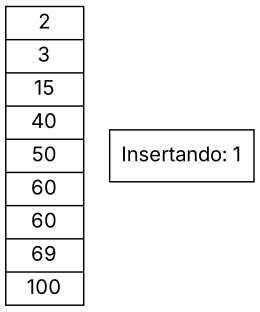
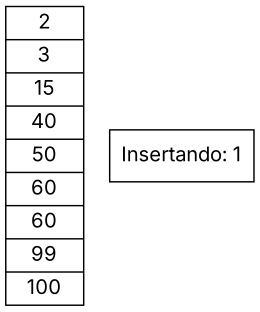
(45, 255) -> (45, 255)
